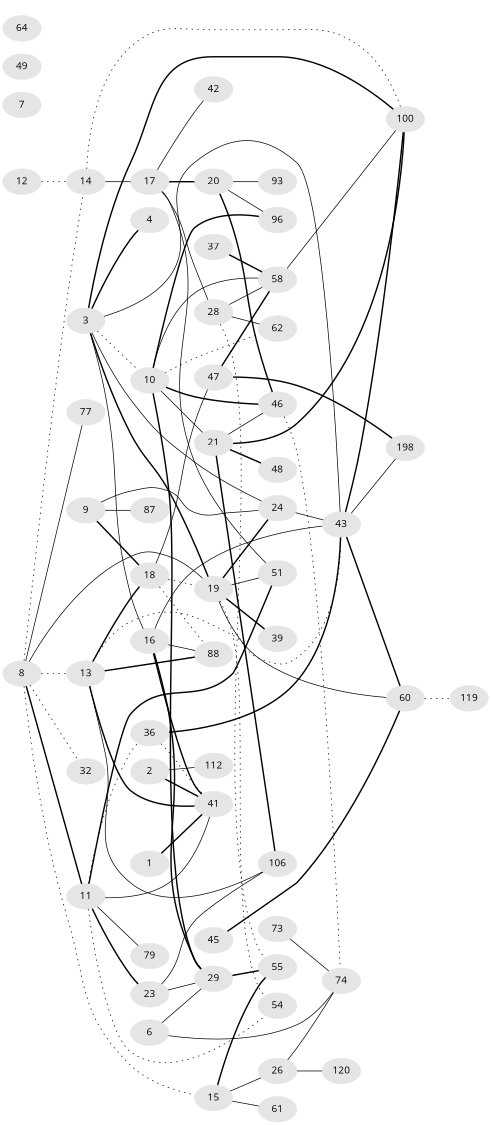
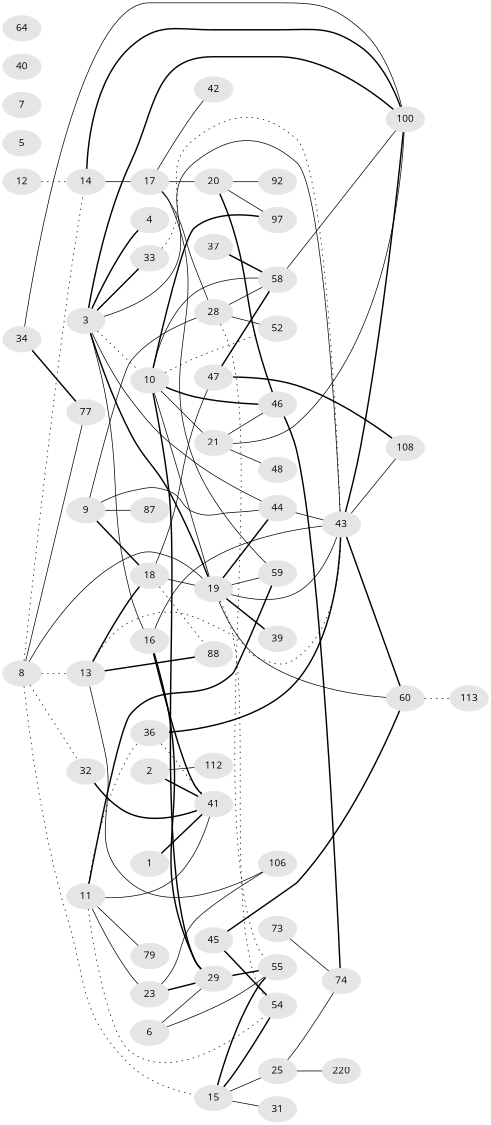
(215, 30) -> (215, 30)
(22, 67) -> (22, 67)
none -> (22, 143)
(186, 182) -> (186, 182)
(278, 182) -> (278, 182)
(278, 220) -> (278, 220)
none -> (150, 258)
(365, 320) -> (365, 320)
(278, 329) -> (278, 329)
none -> (22, 339)
none -> (123, 380)
(405, 448) -> (405, 448)
(246, 456) -> (246, 456)
none -> (185, 494)
(278, 508) -> (278, 508)
(278, 573) -> (278, 573)
(177, 581) -> (177, 581)
none -> (298, 592)
(182, 648) -> none
(247, 663) -> none
(323, 677) -> (323, 677)
(469, 698) -> (469, 698)
(122, 779) -> (140, 817)
(54, 785) -> none
(113, 948) -> (113, 948)
none -> (241, 969)
(182, 987) -> (182, 987)
(258, 1036) -> (218, 1006)
none -> (248, 1053)
(278, 1071) -> (278, 1071)
(341, 1071) -> (341, 1071)
(278, 1109) -> (278, 1109)
